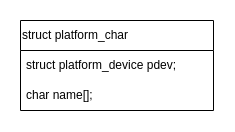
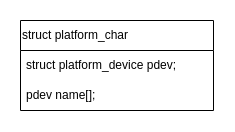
(64, 96) -> (64, 96)
